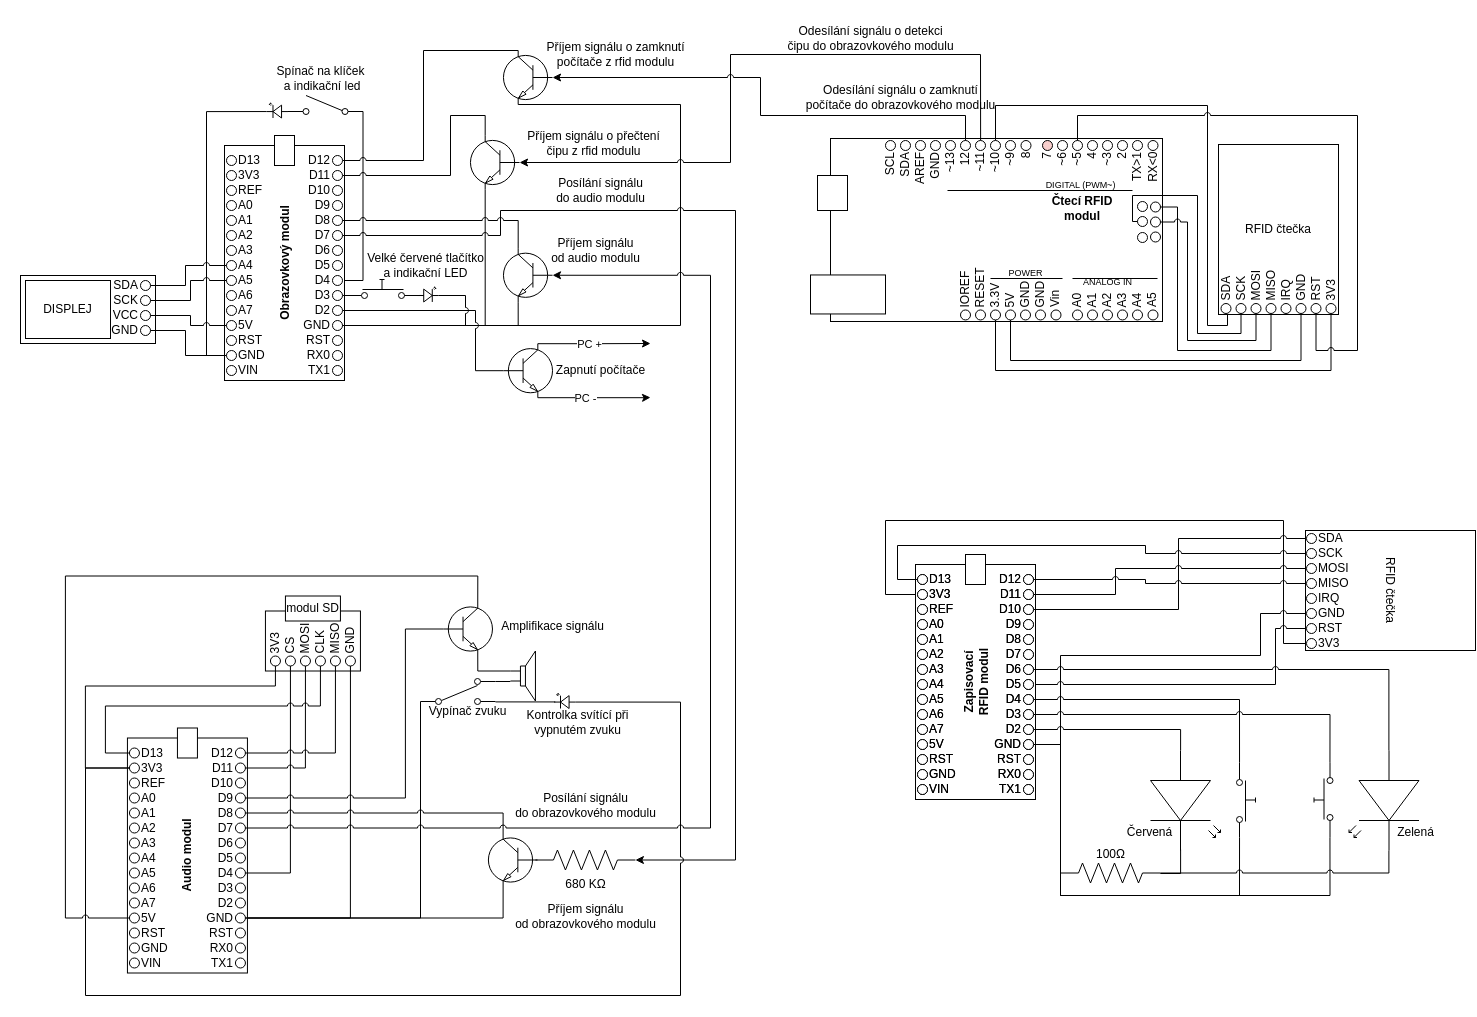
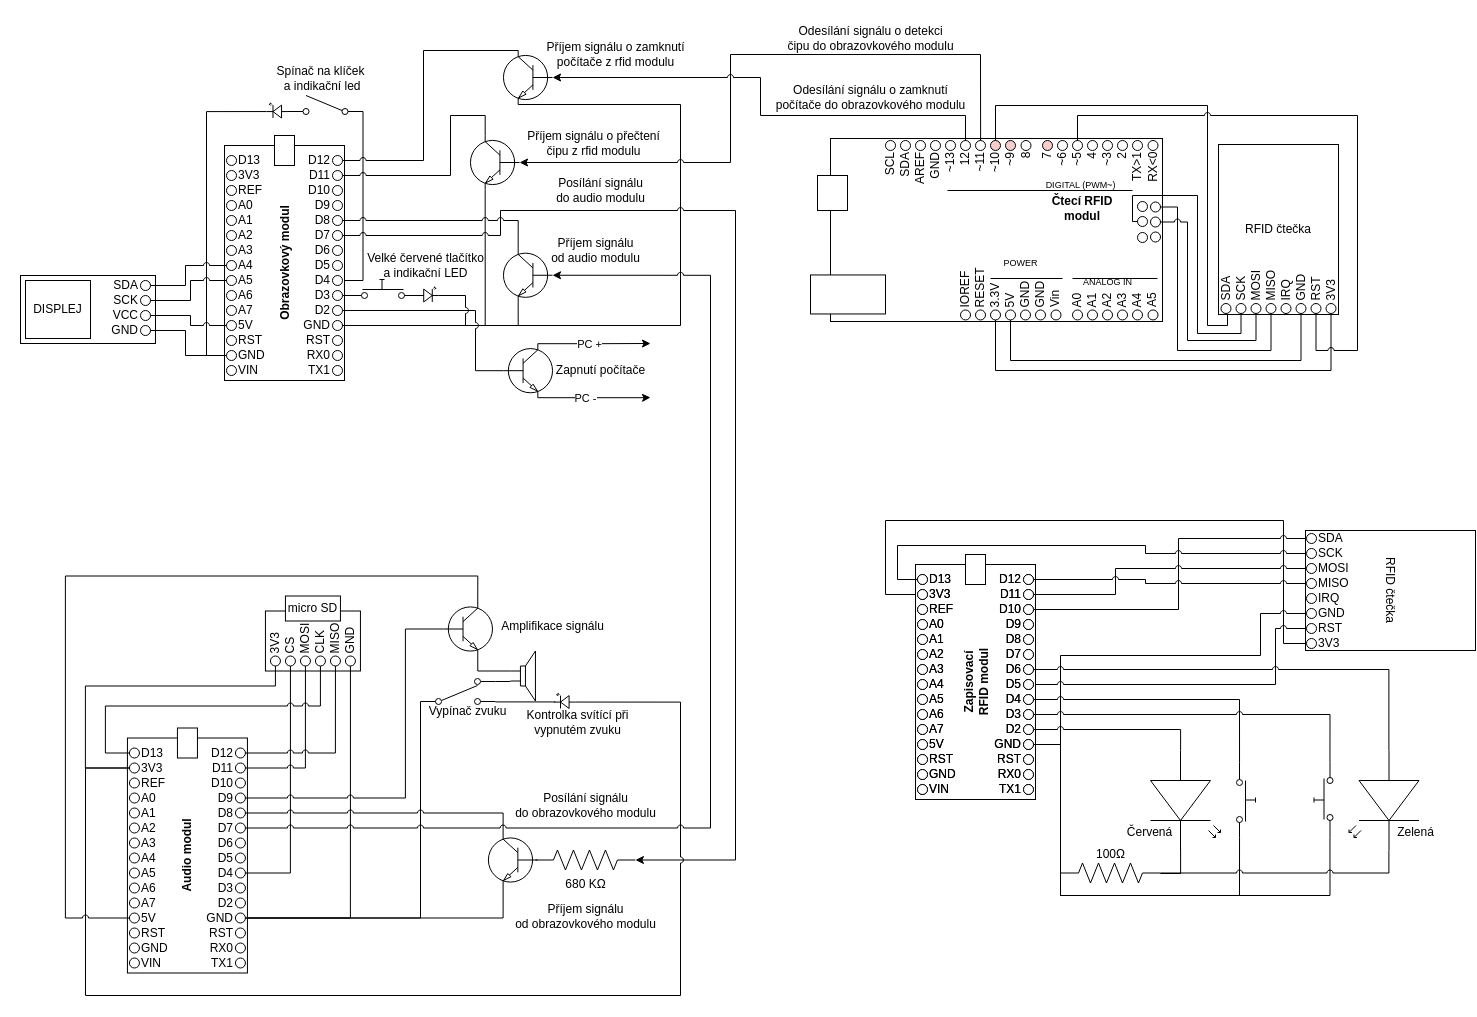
(901, 97) -> (871, 97)
(996, 146) -> (996, 146)
(1011, 146) -> (1011, 146)
(1026, 273) -> (1021, 263)
(68, 310) -> (58, 310)
(313, 609) -> (313, 609)
